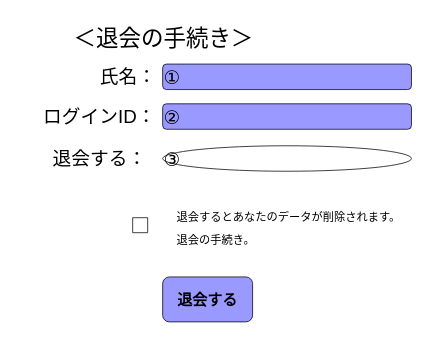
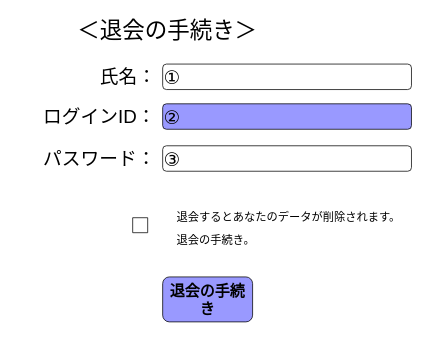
(164, 38) -> (167, 30)
(287, 77) -> (287, 77)
(99, 157) -> (99, 157)
(287, 159) -> (287, 159)
(207, 300) -> (207, 300)
